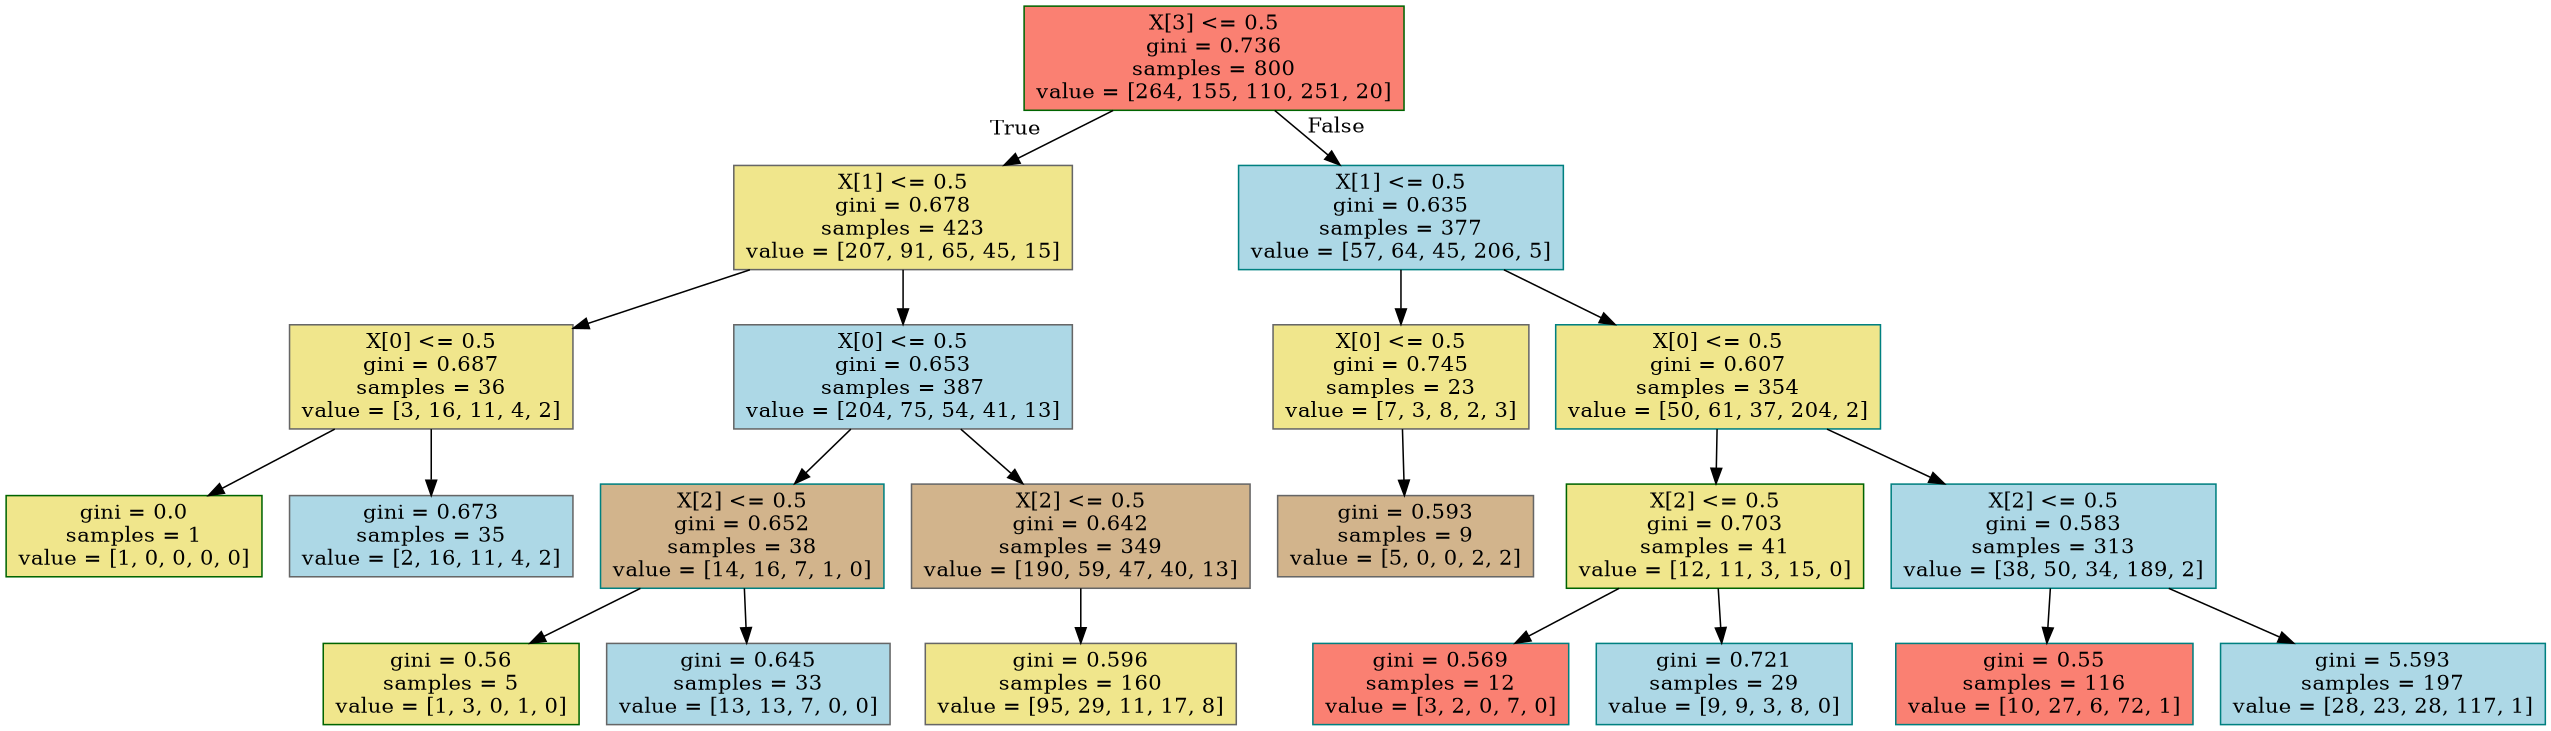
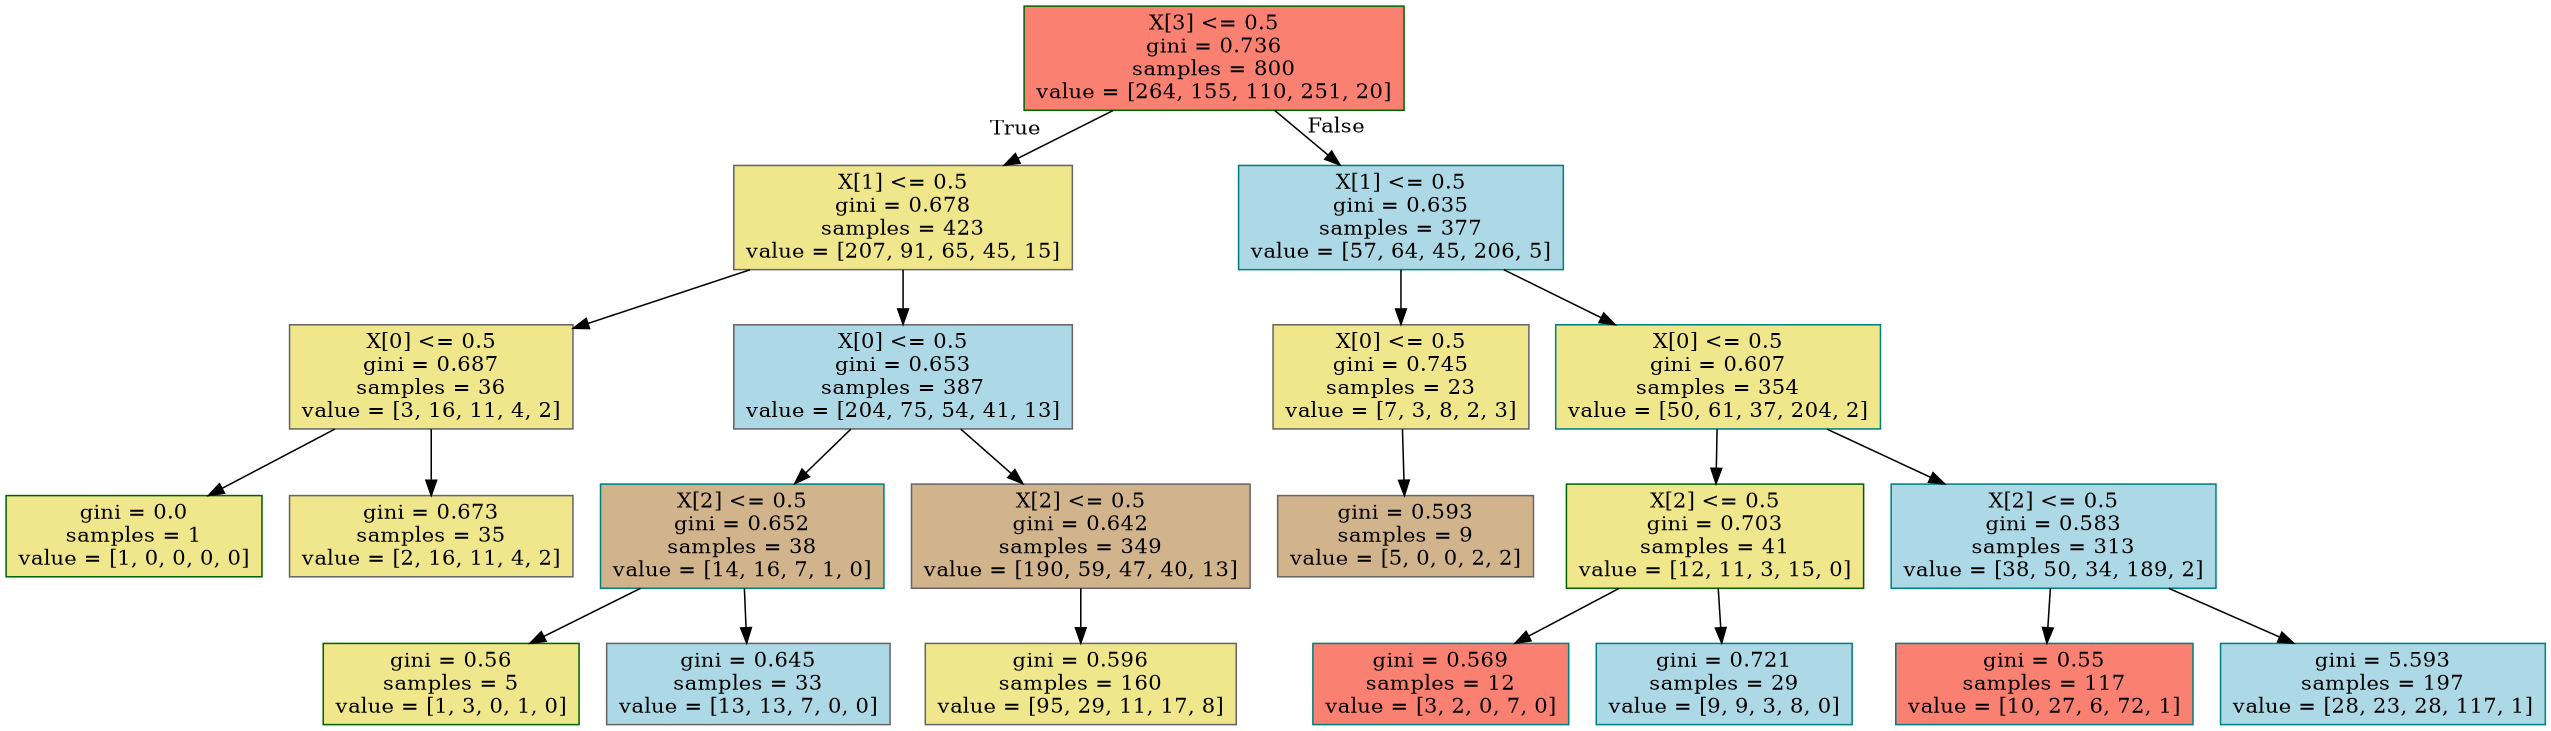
(431, 536) -> (431, 536)
(2044, 684) -> (2044, 684)
